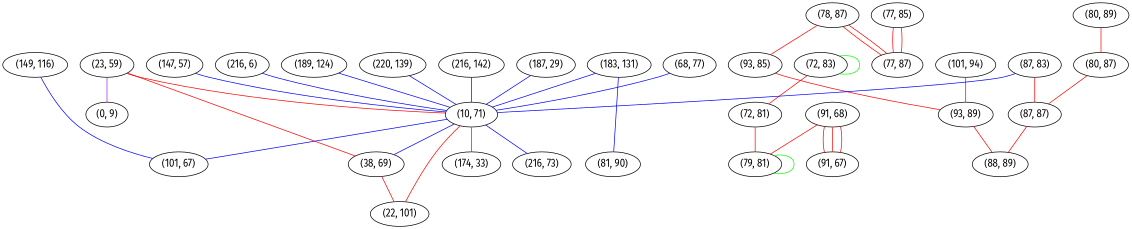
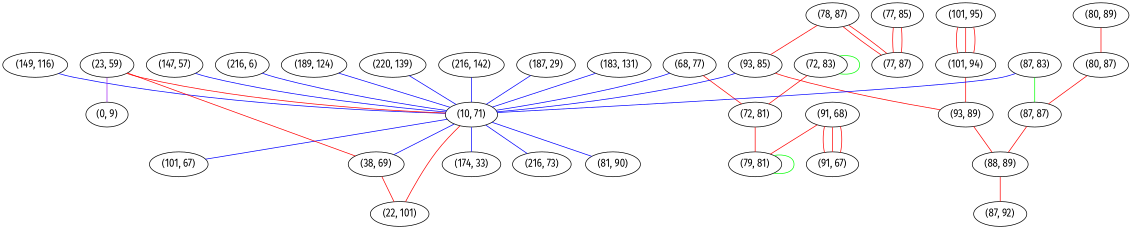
none -> (966, 15)
none -> (722, 90)
(1035, 90) -> (1035, 90)
none -> (617, 98)
(616, 115) -> (542, 139)
(86, 132) -> (251, 102)
(471, 140) -> (471, 140)
none -> (1000, 214)
